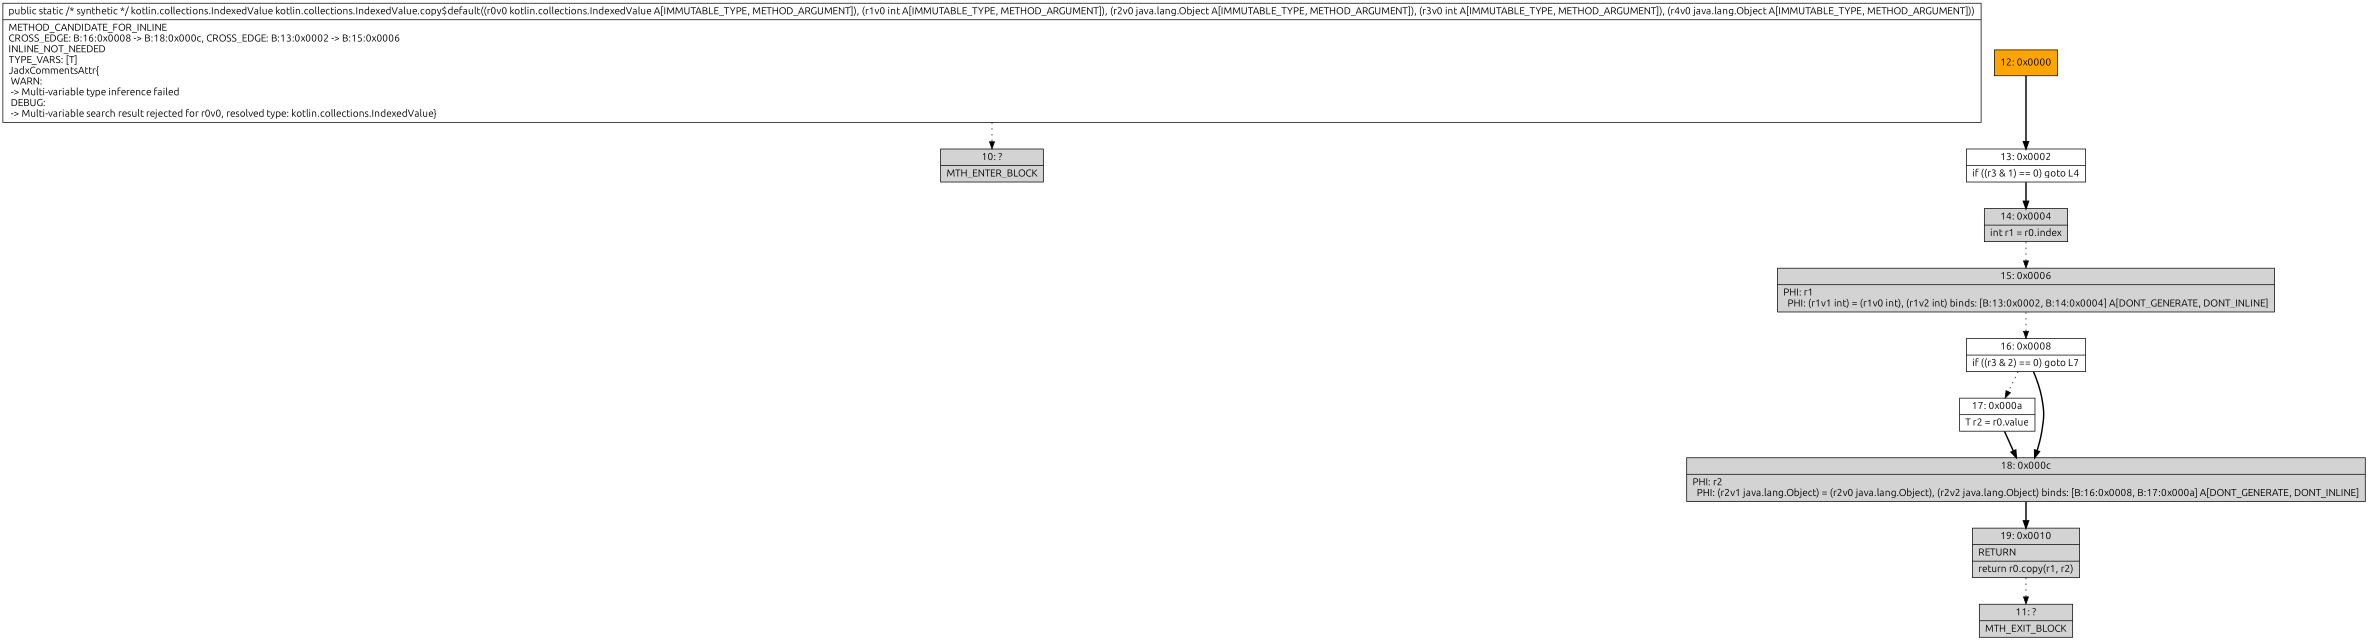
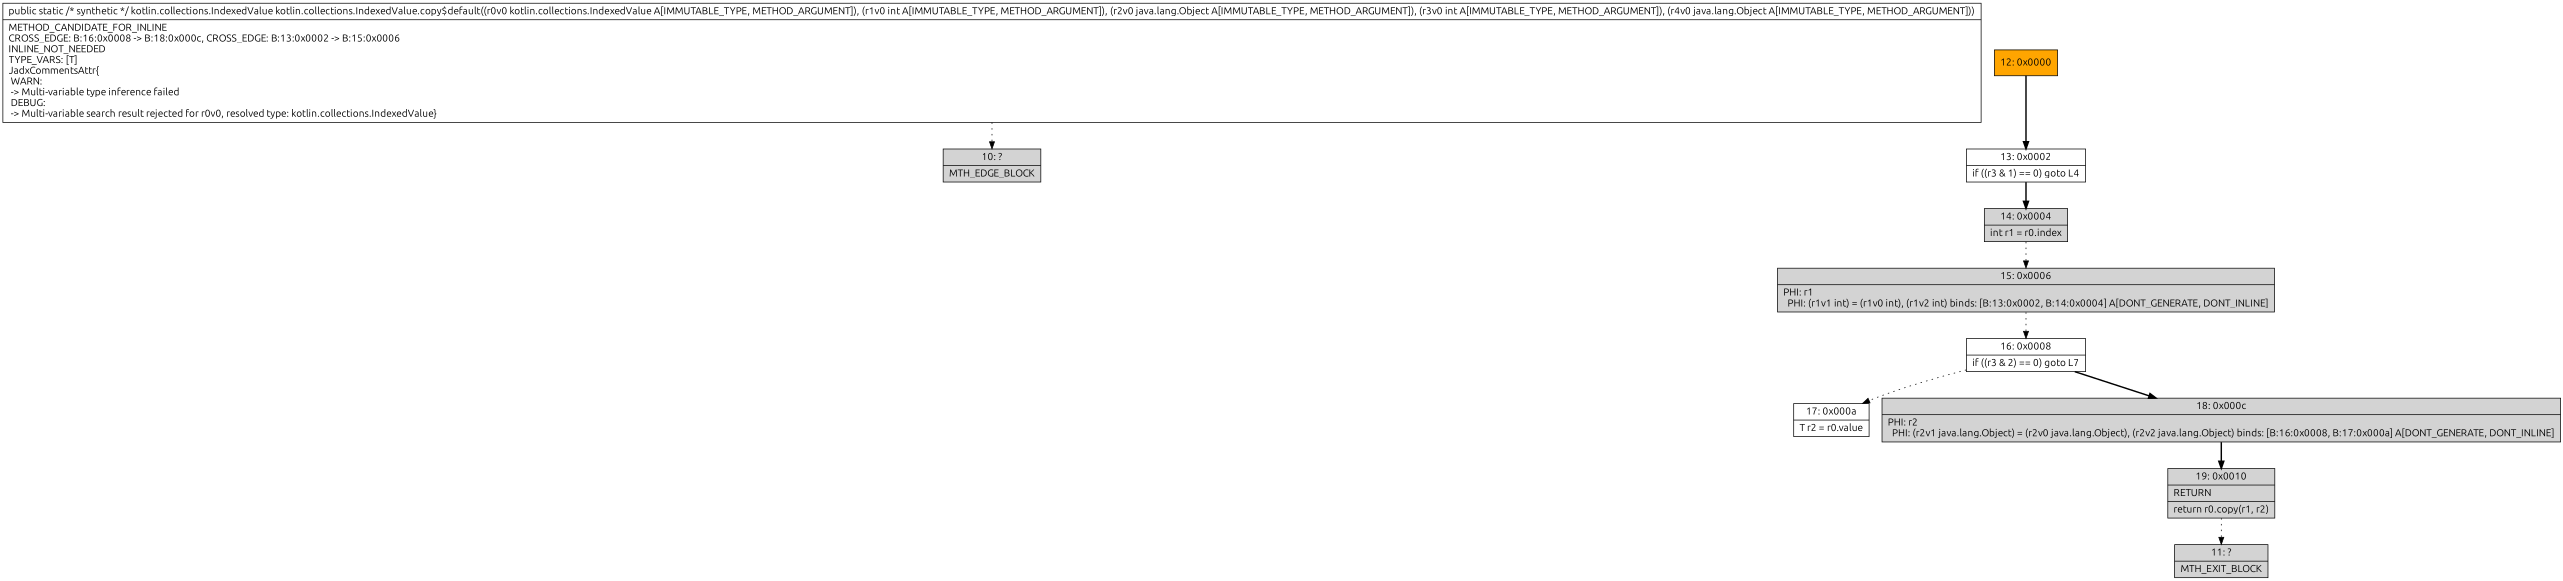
(992, 173) -> (992, 173)
(2009, 441) -> none
